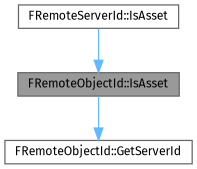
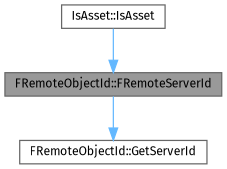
(99, 17) -> (113, 17)
(99, 84) -> (113, 84)
